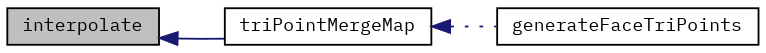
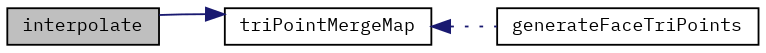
(201, 39) -> (183, 14)
